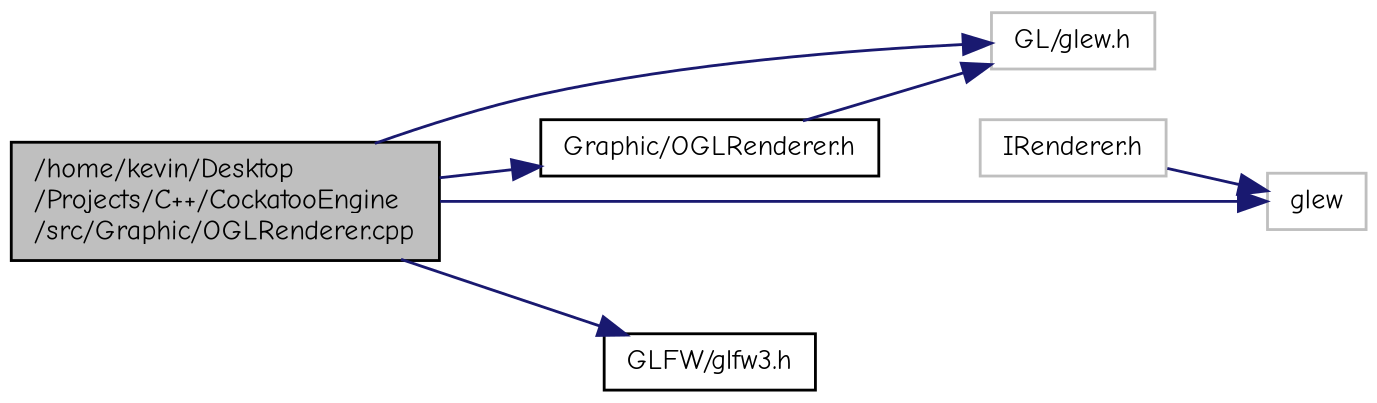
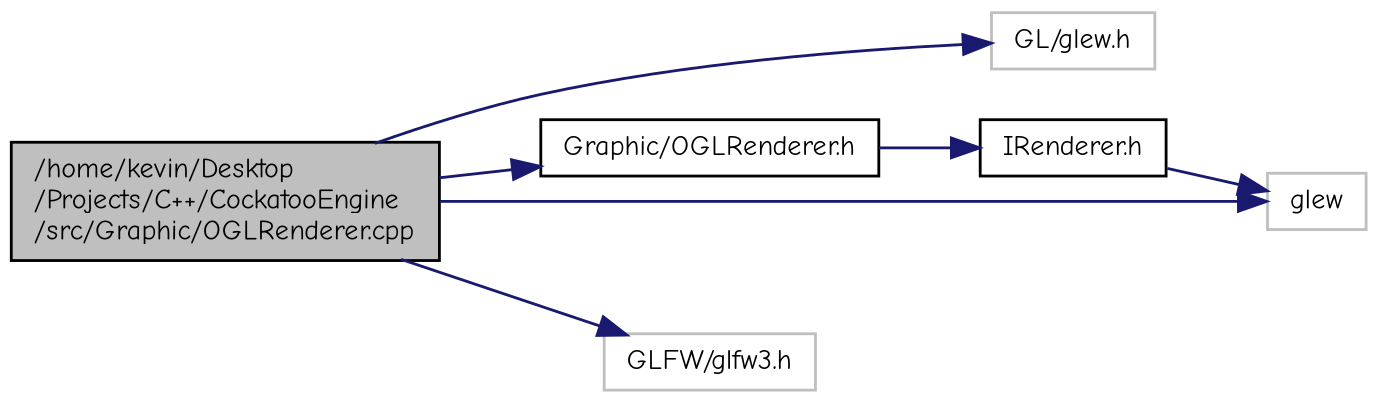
(883, 97) -> (915, 148)
(1073, 148) -> (1073, 148)
(710, 362) -> (710, 362)
